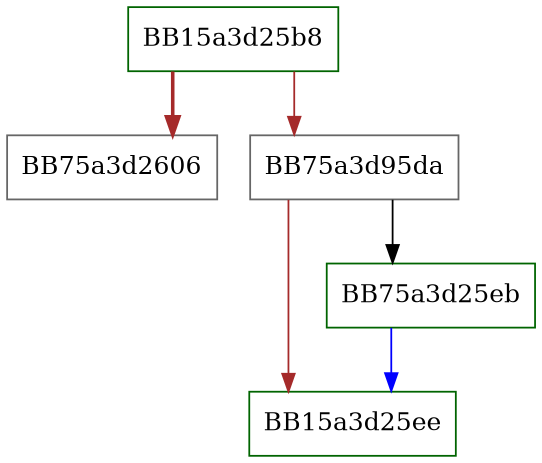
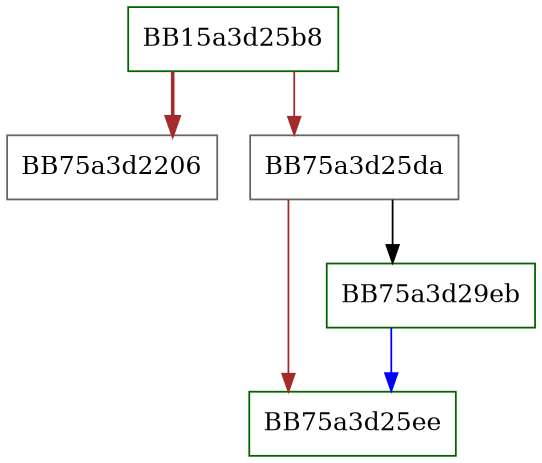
(112, 167) -> (112, 167)
(354, 167) -> (354, 167)
(431, 296) -> (431, 296)
(353, 424) -> (353, 424)
